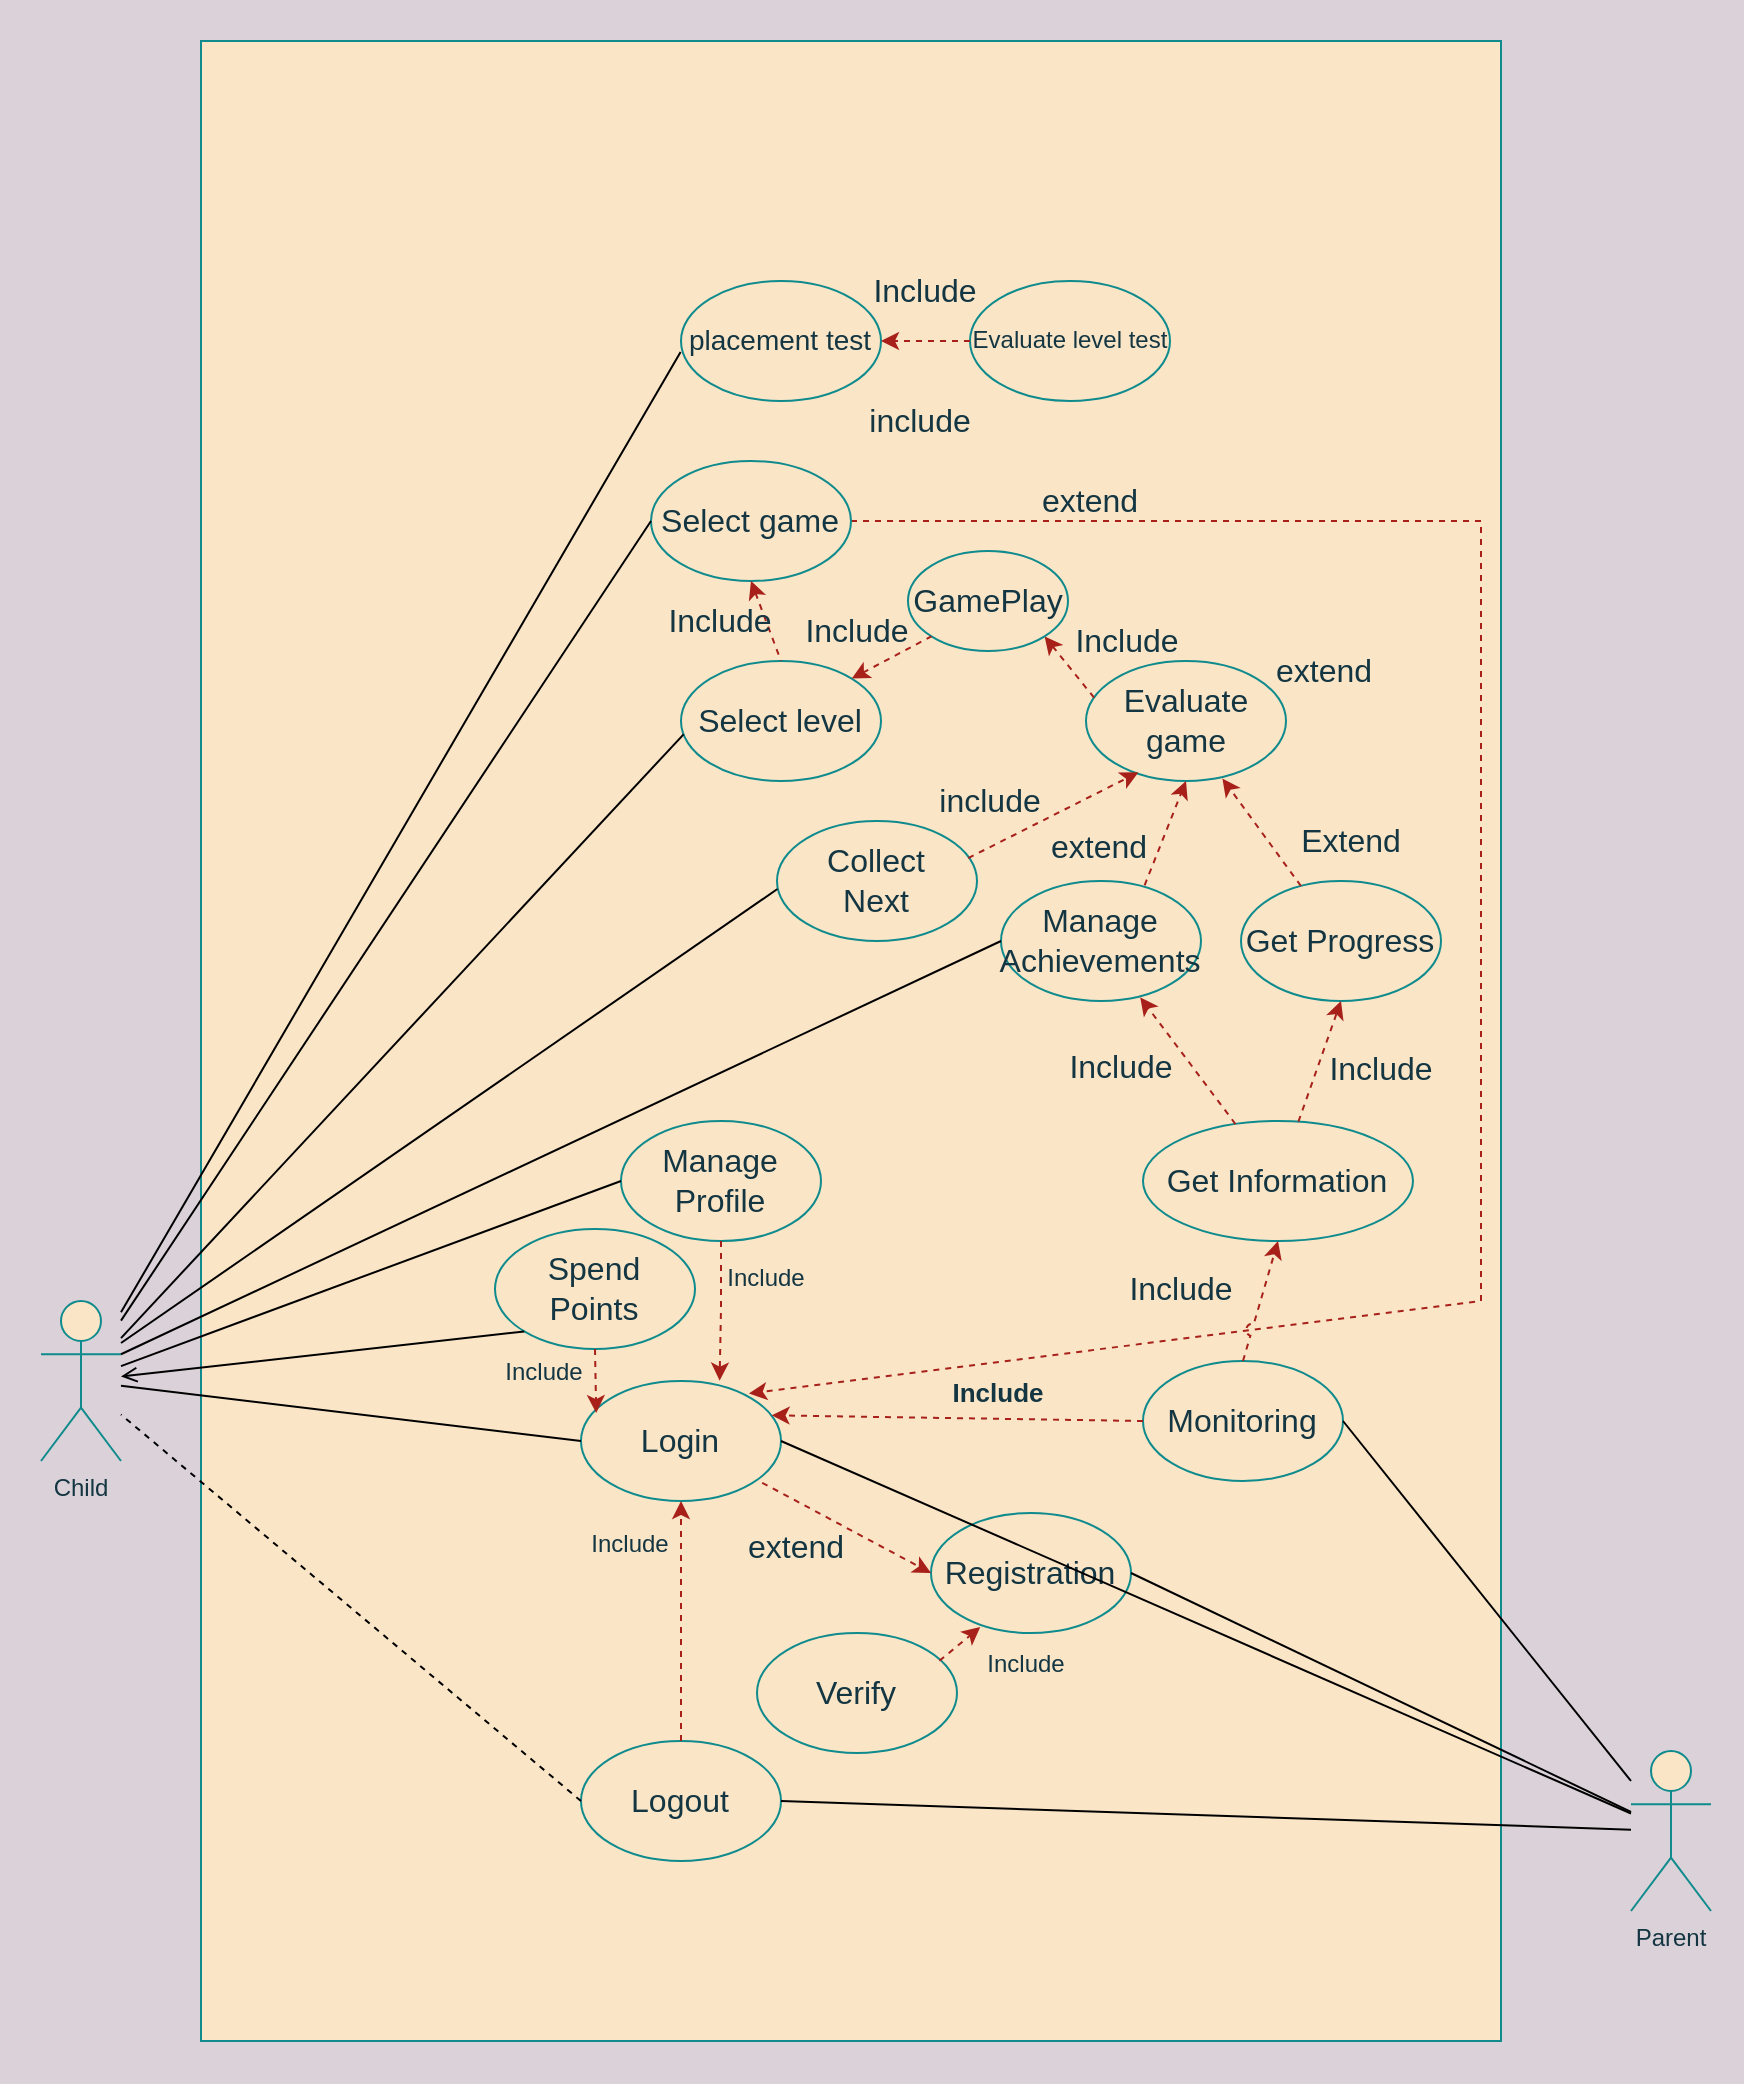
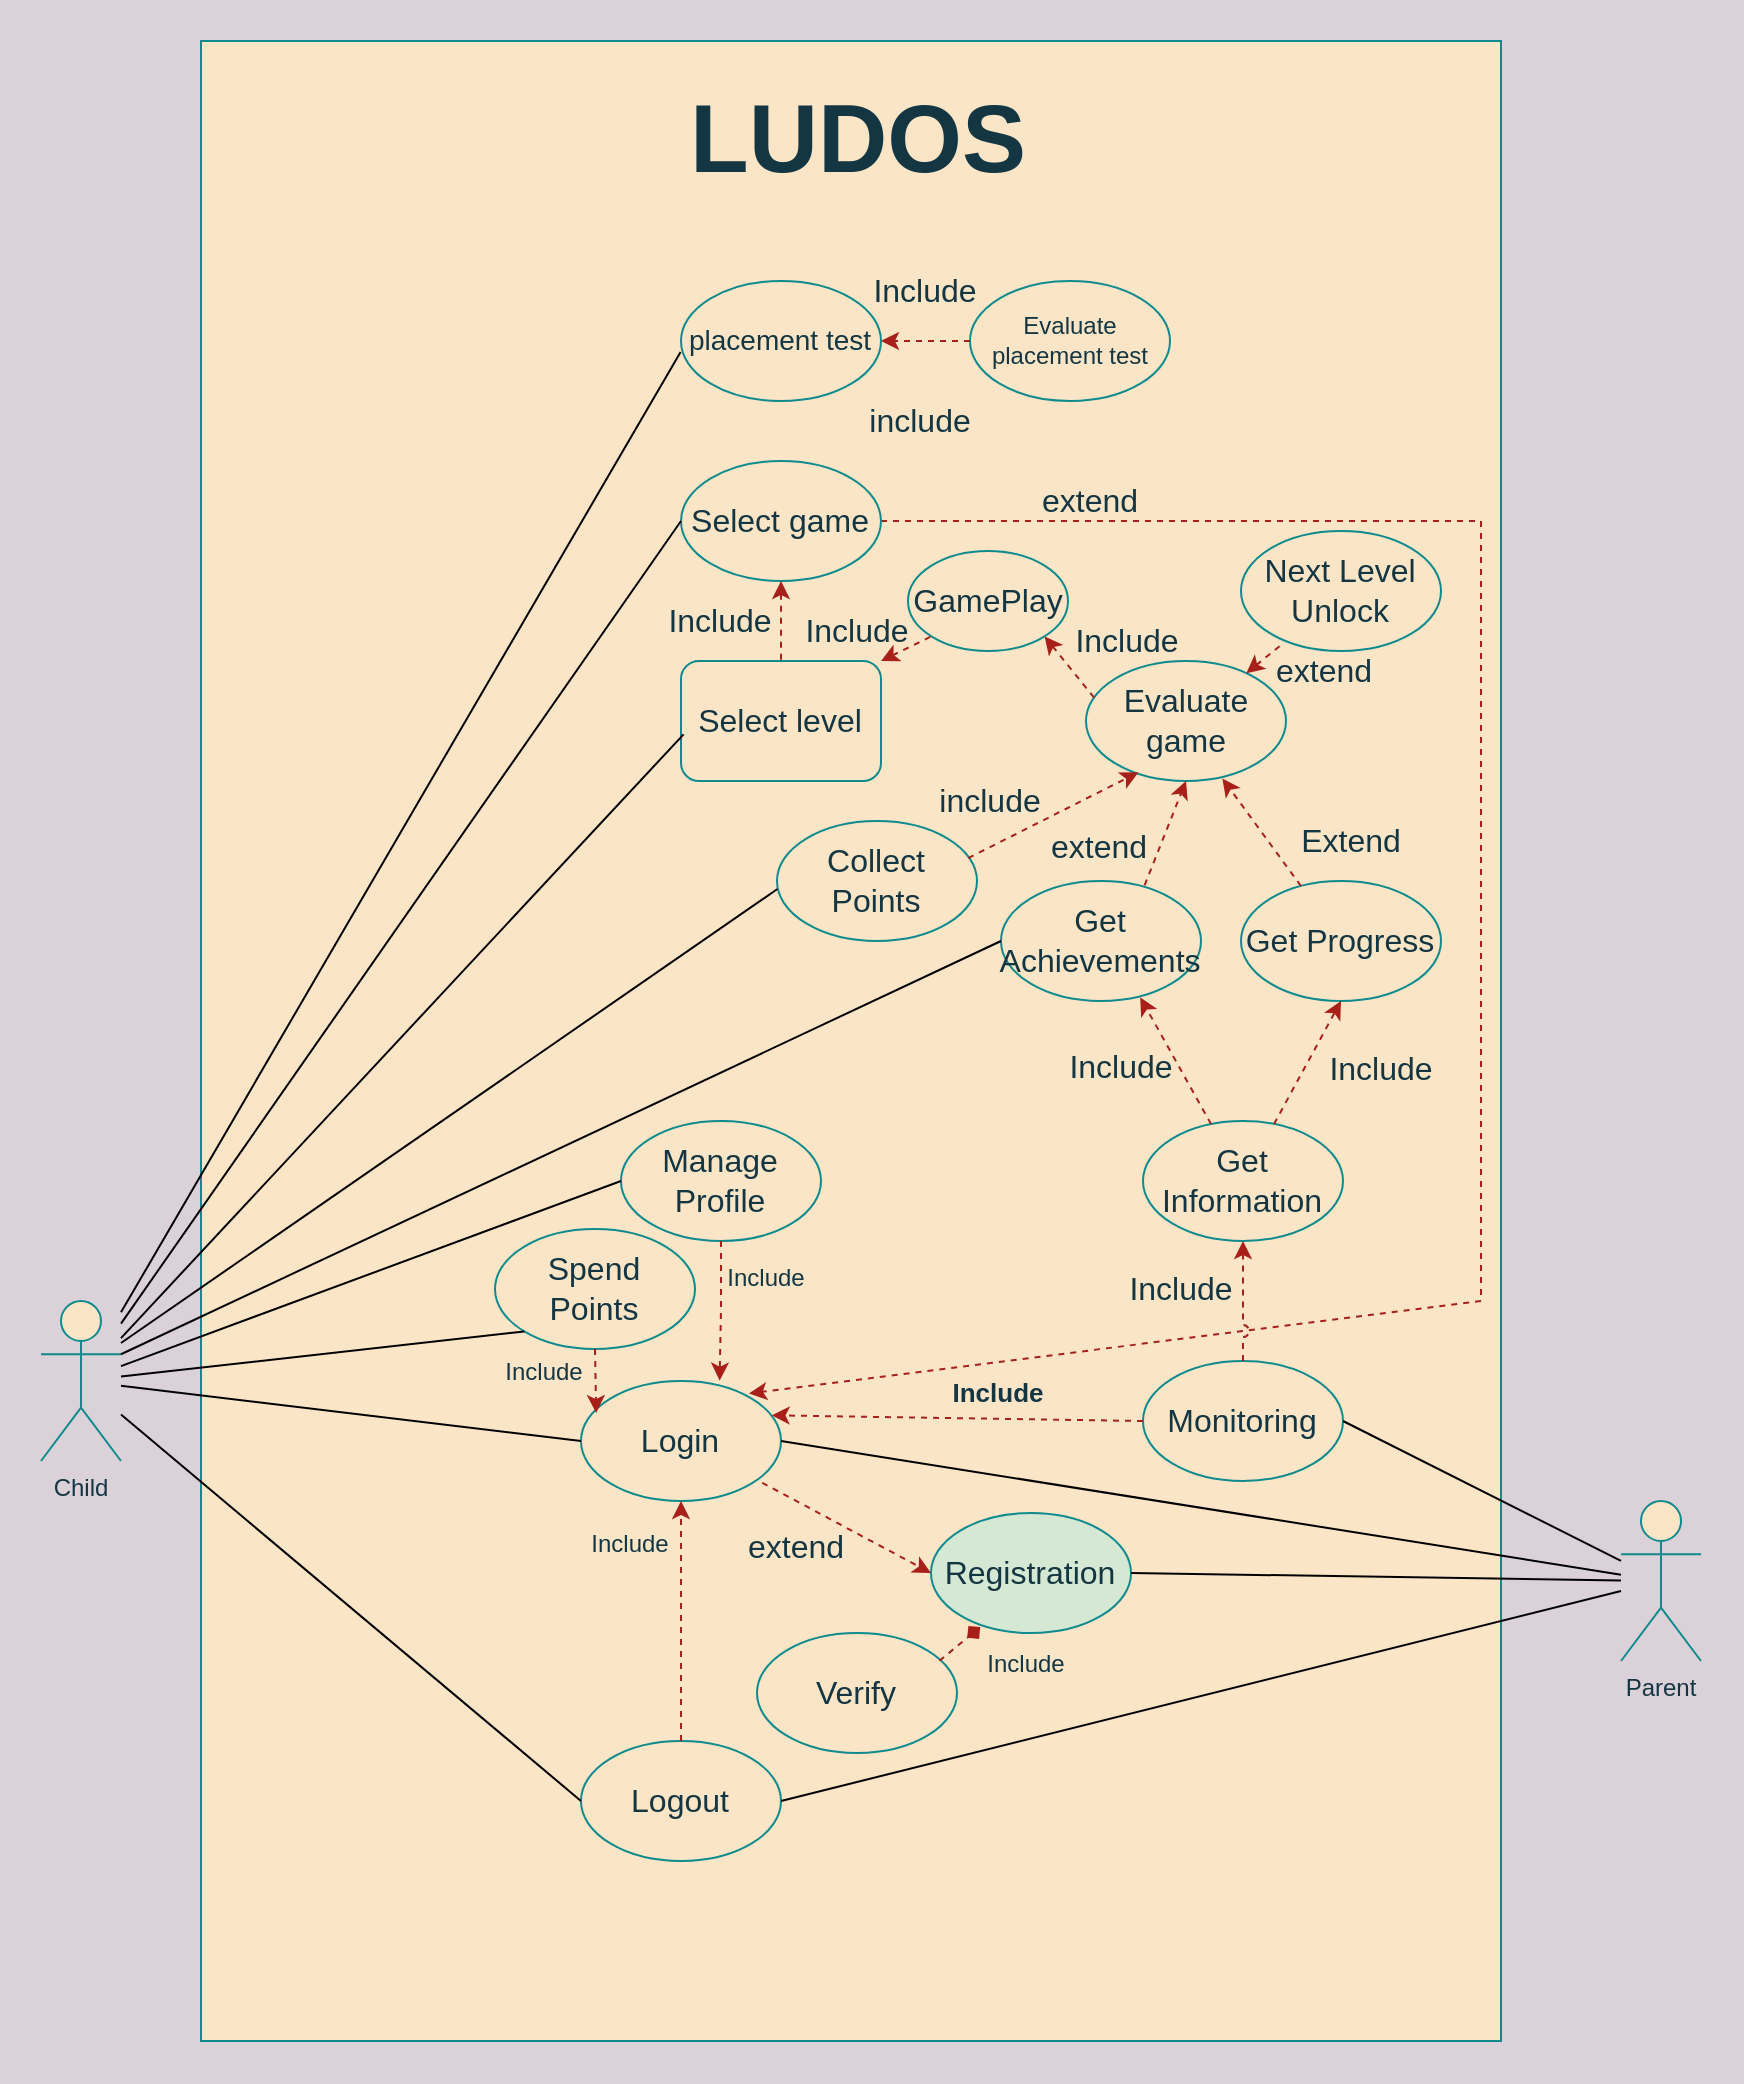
none -> (871, 141)
(1071, 341) -> (1071, 341)
(751, 521) -> (781, 521)
none -> (1341, 591)
none -> (1269, 655)
(781, 721) -> (781, 721)
(877, 881) -> (877, 881)
(1101, 941) -> (1101, 941)
(1278, 1181) -> (1243, 1181)
(128, 1376) -> (126, 1376)
(1031, 1573) -> (1031, 1573)
(349, 1607) -> (349, 1607)
(968, 1637) -> (968, 1638)
(1671, 1831) -> (1661, 1581)
